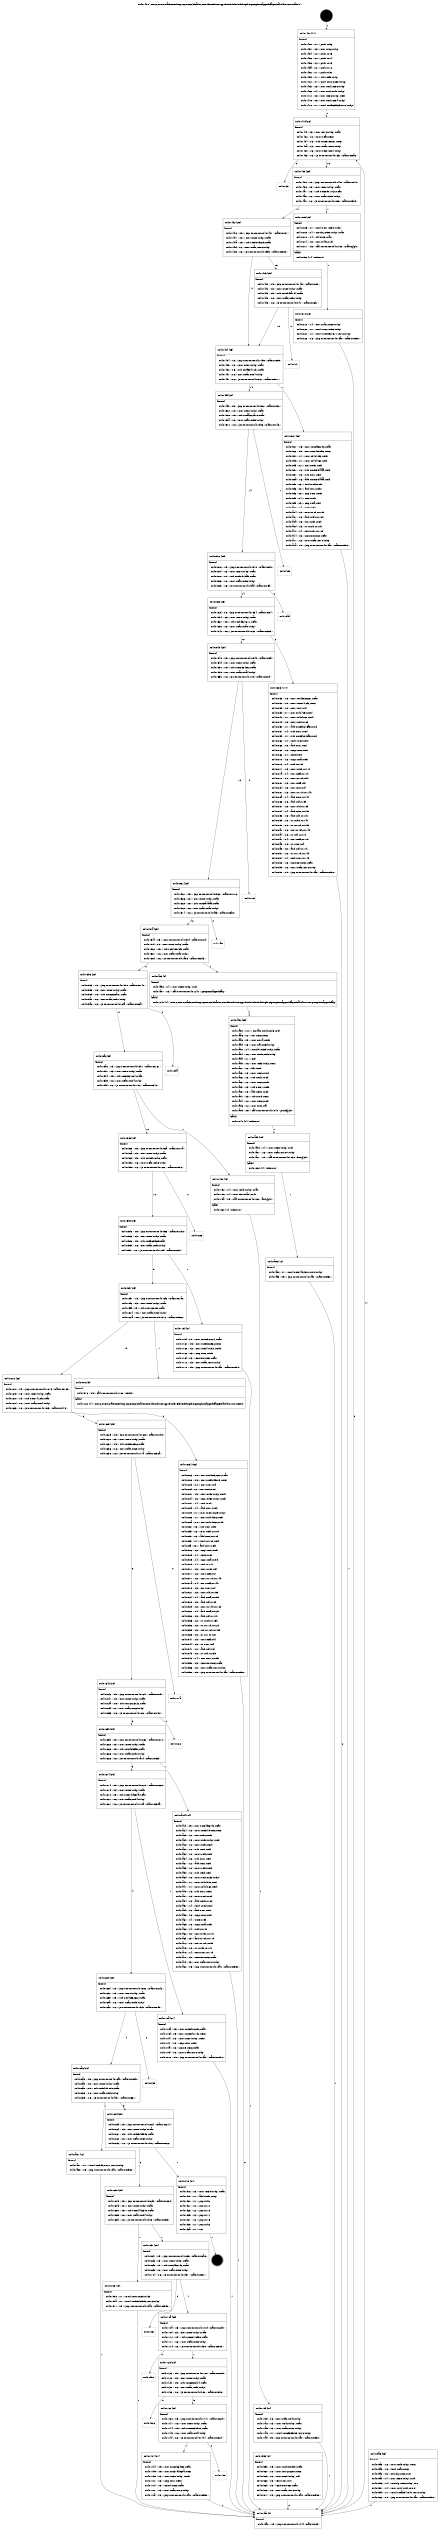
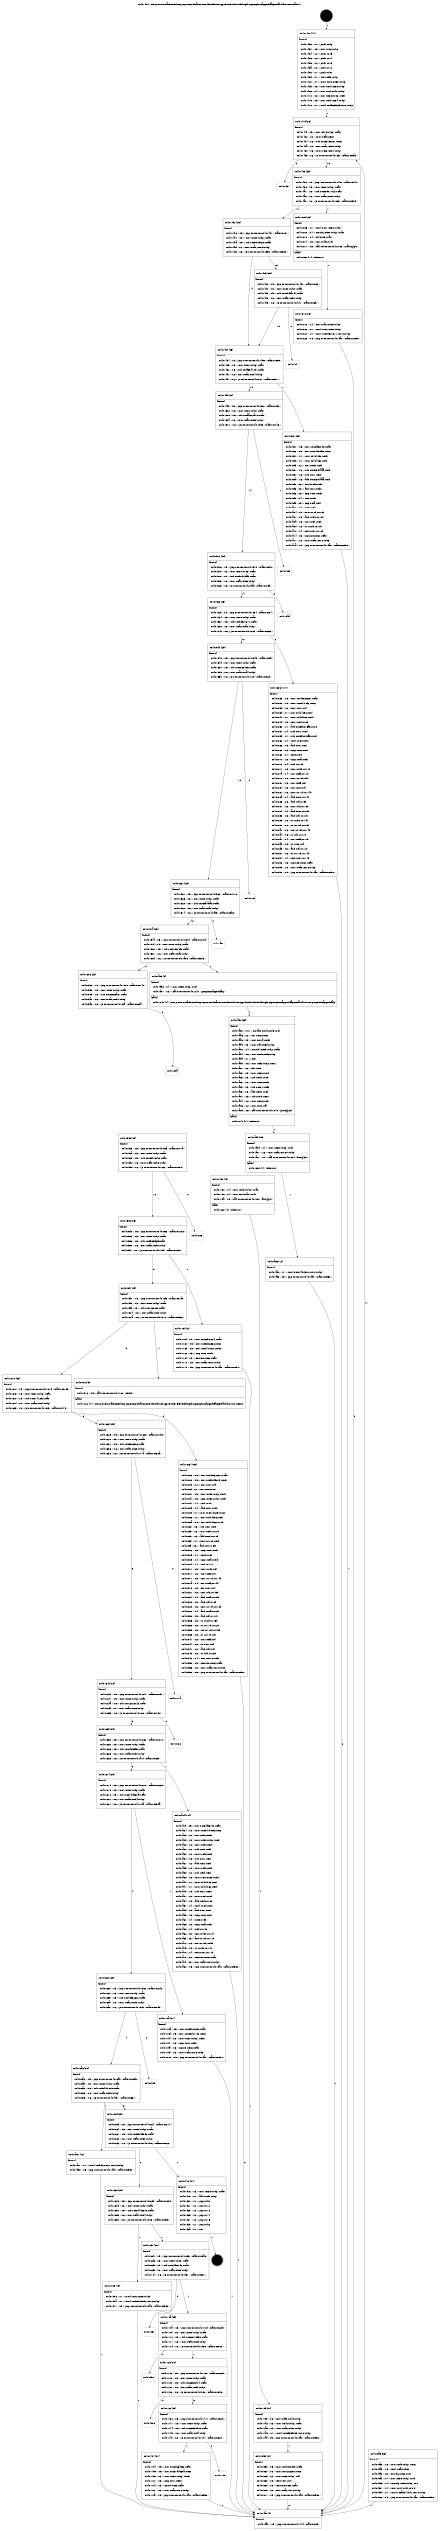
(128, 1071) -> none
(328, 2476) -> (288, 2446)
